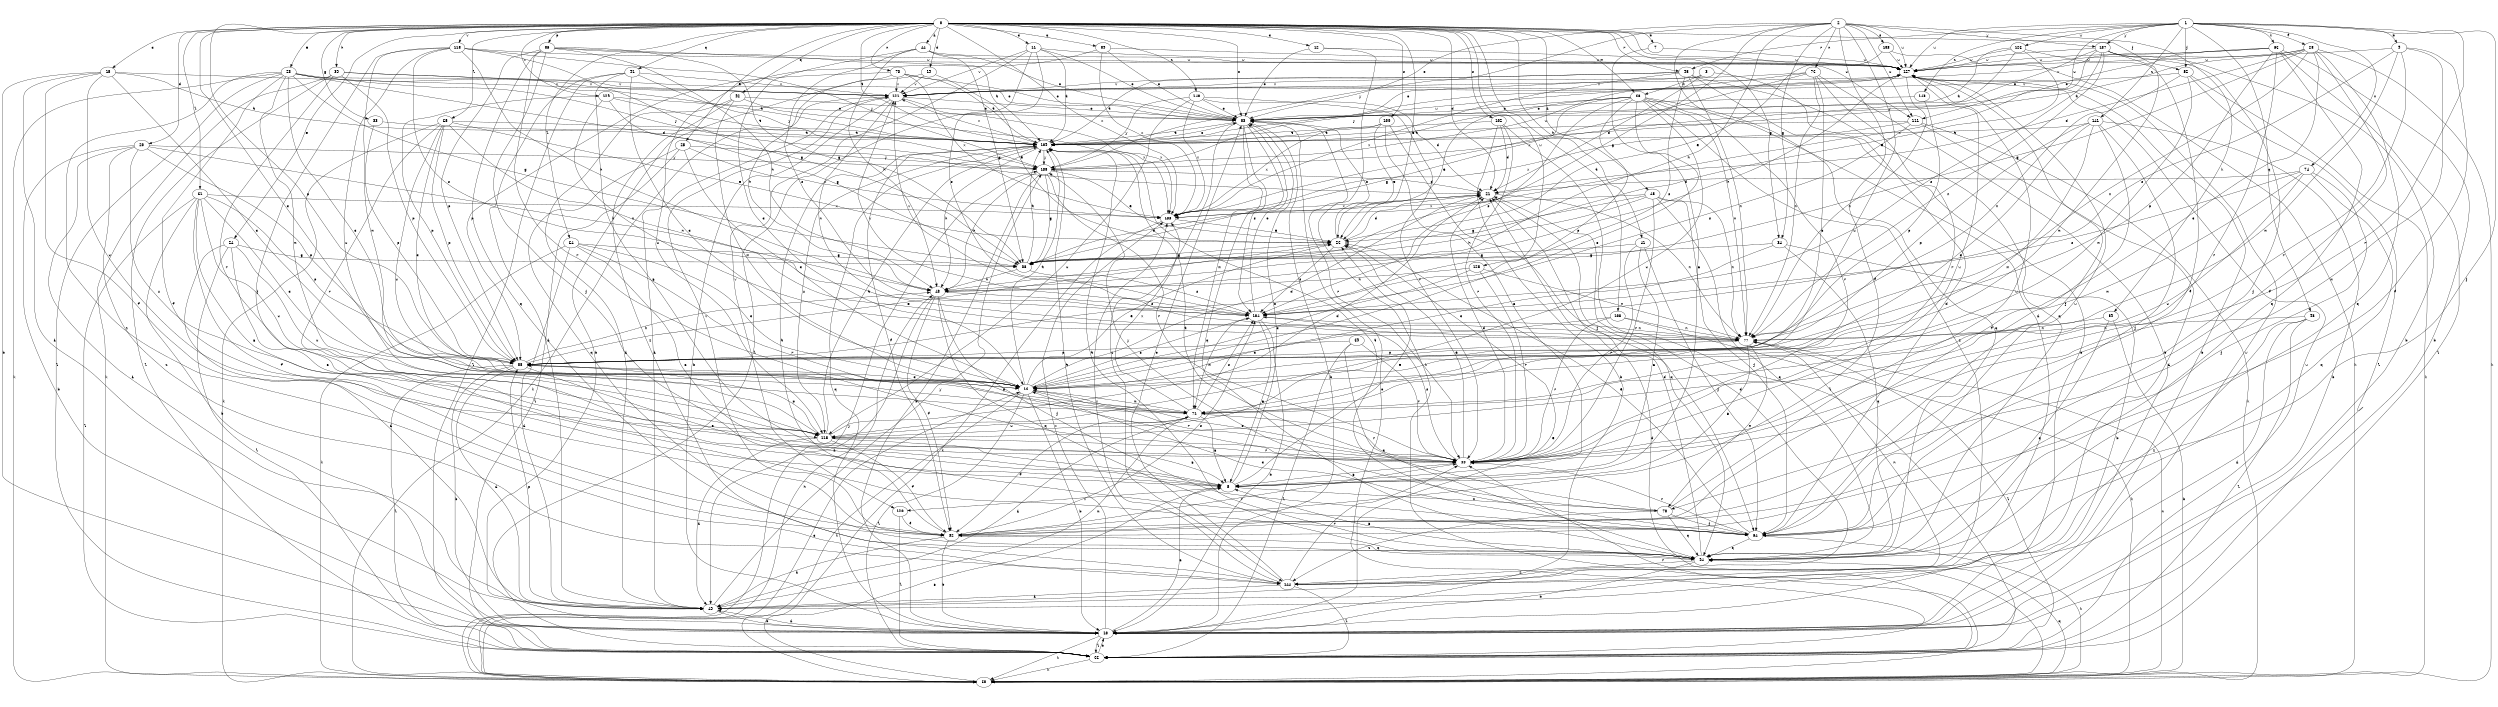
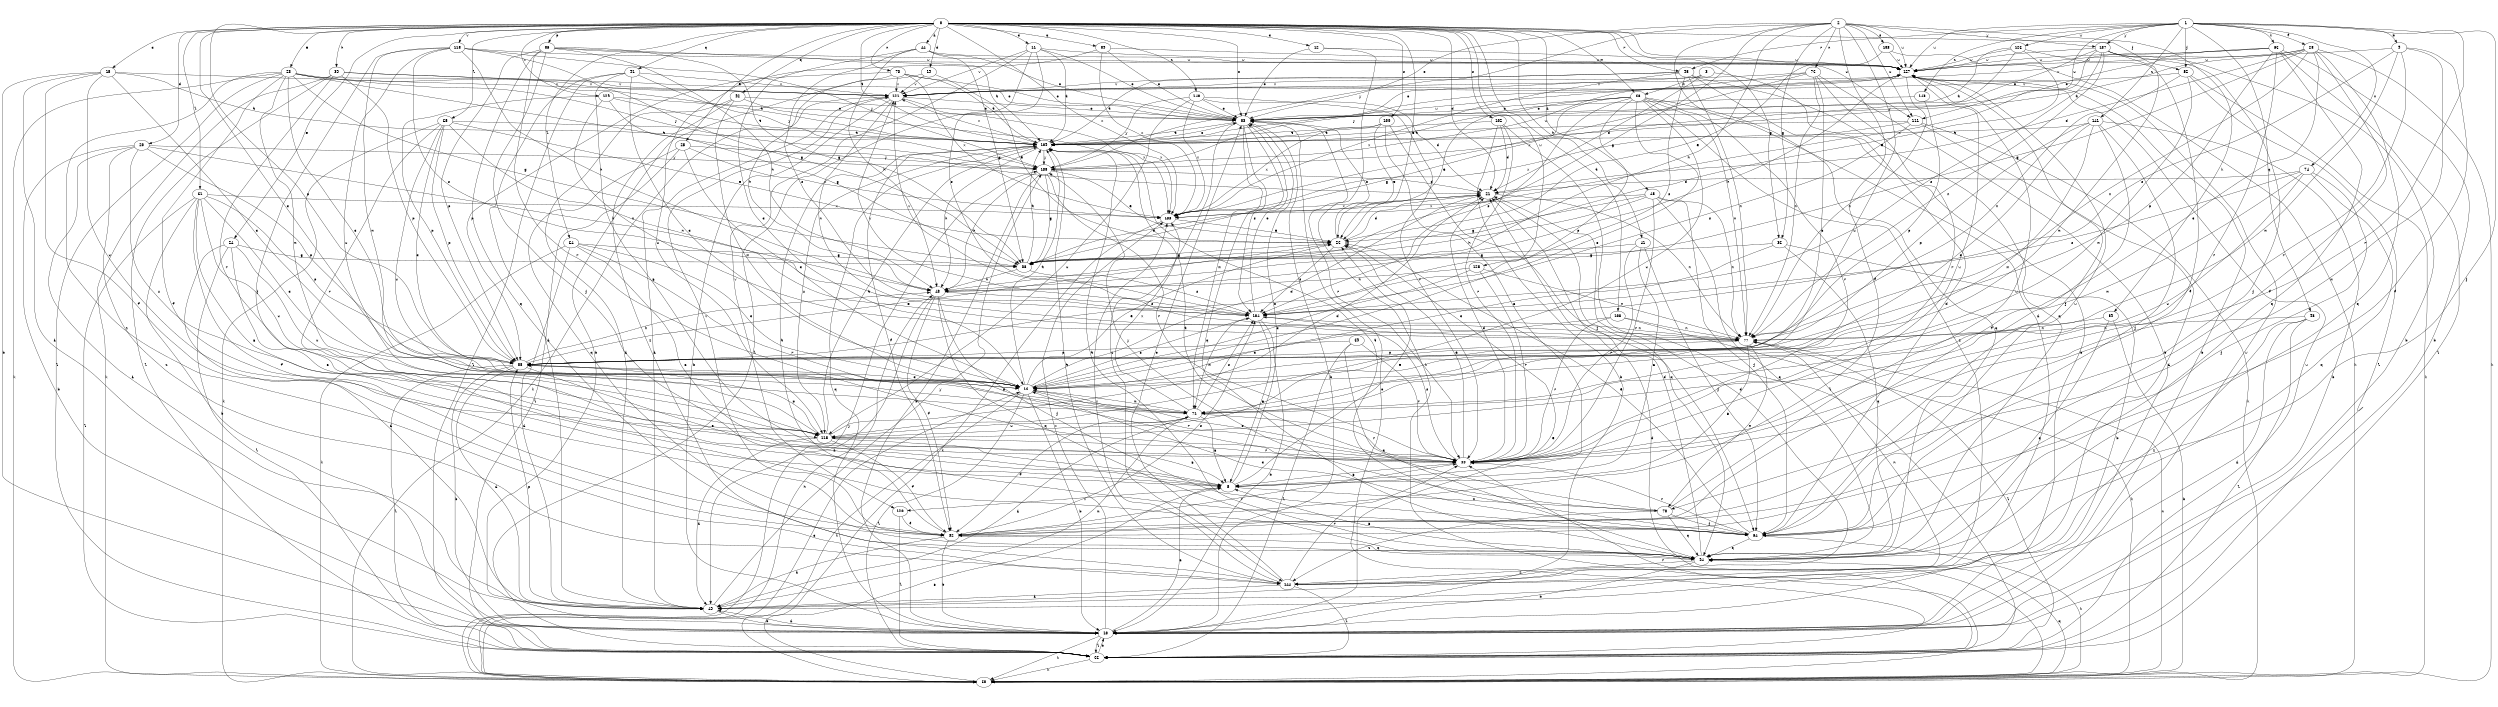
(1656, 48) -> none
(375, 121) -> none
(664, 133) -> (664, 133)
(1780, 243) -> (1780, 243)
